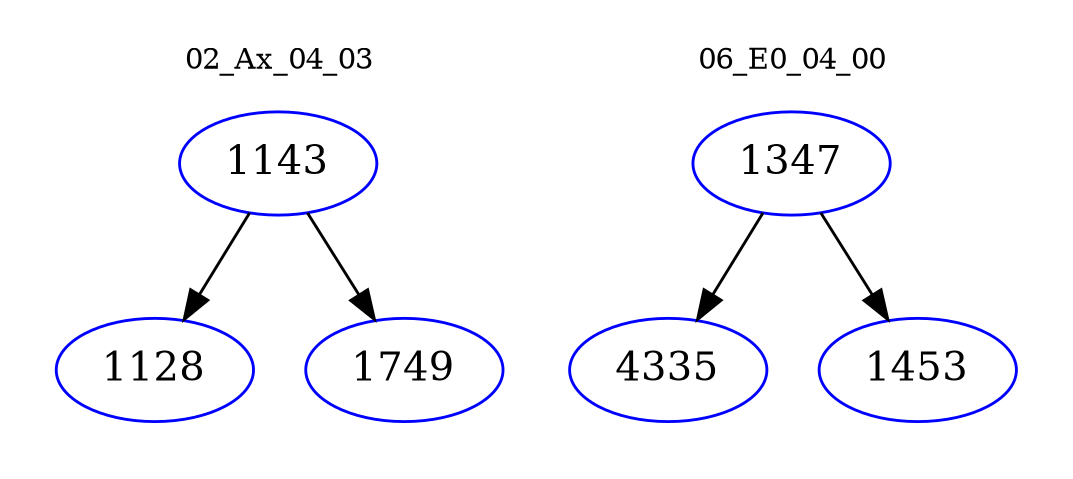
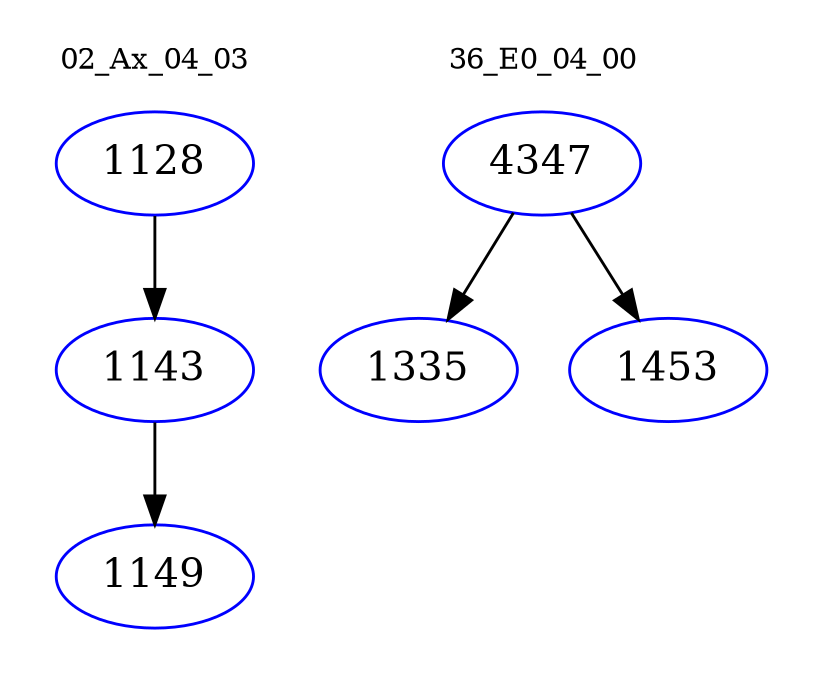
(793, 62) -> (543, 62)
(792, 163) -> (542, 163)
(225, 254) -> (155, 253)
(404, 370) -> (155, 576)
(668, 370) -> (419, 370)
